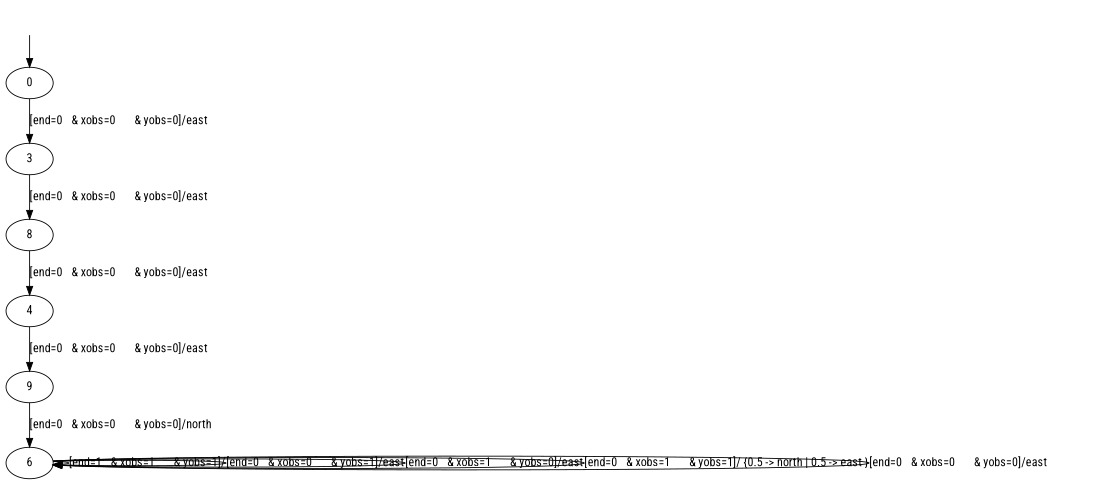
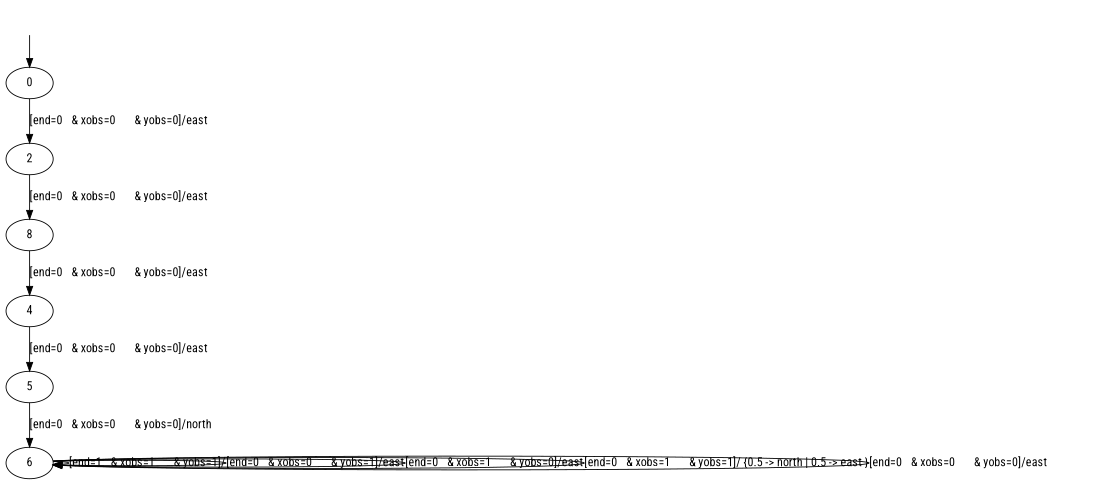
(30, 159) -> (30, 159)
(30, 387) -> (30, 387)
